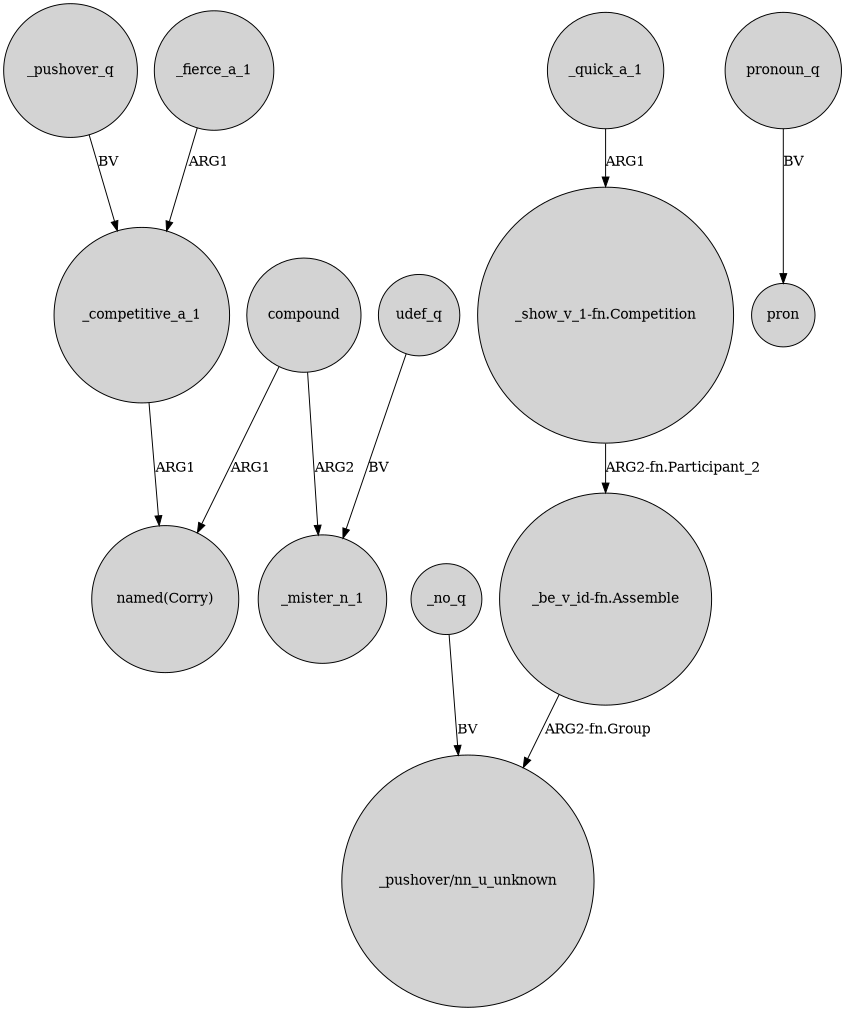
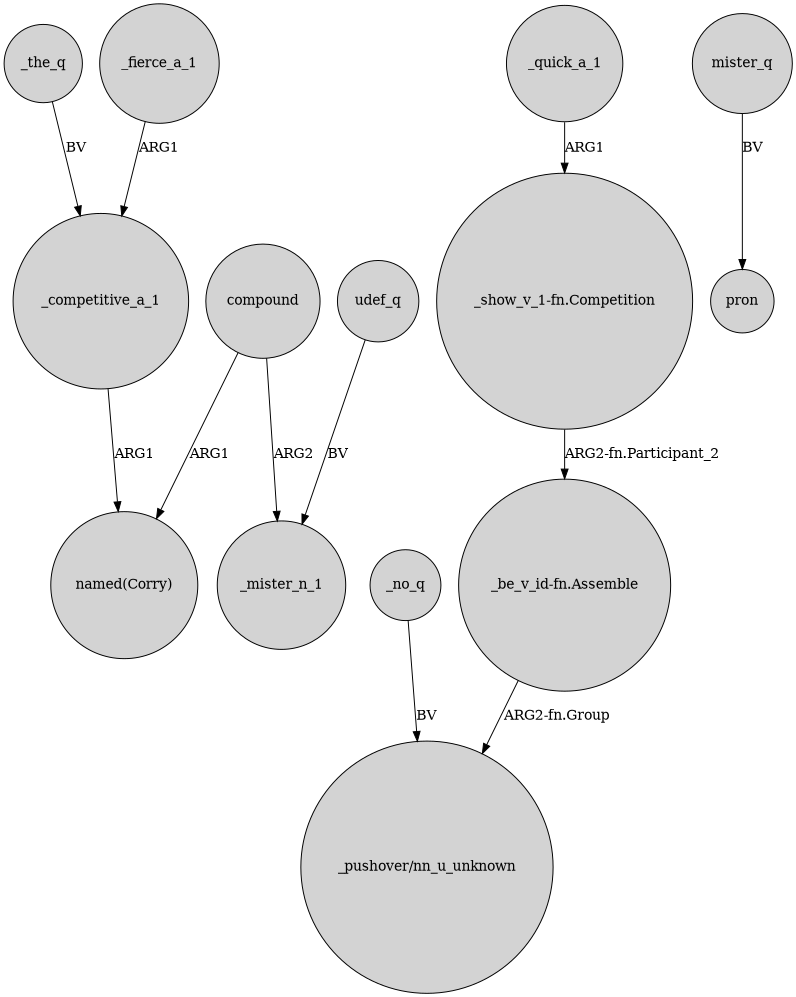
(71, 71) -> (43, 64)
(783, 71) -> (742, 64)
